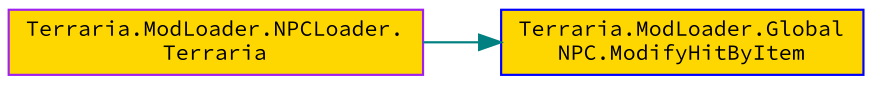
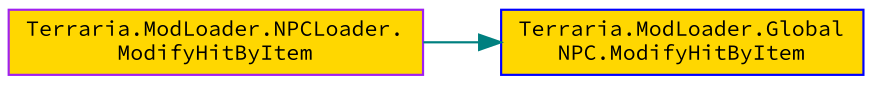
(216, 42) -> (216, 42)
